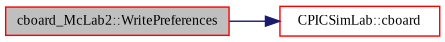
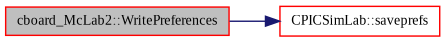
(360, 21) -> (360, 21)
